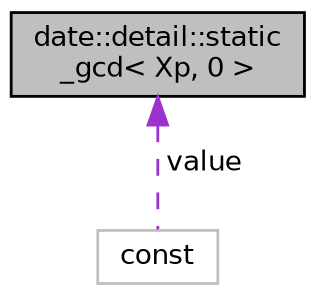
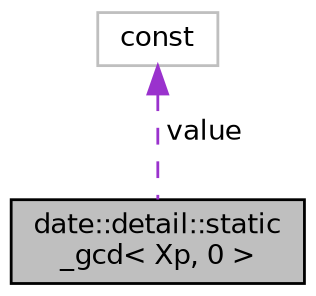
(158, 177) -> (158, 147)
